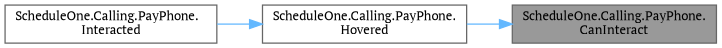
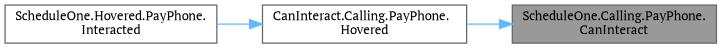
(111, 24) -> (111, 24)
(365, 24) -> (365, 24)
